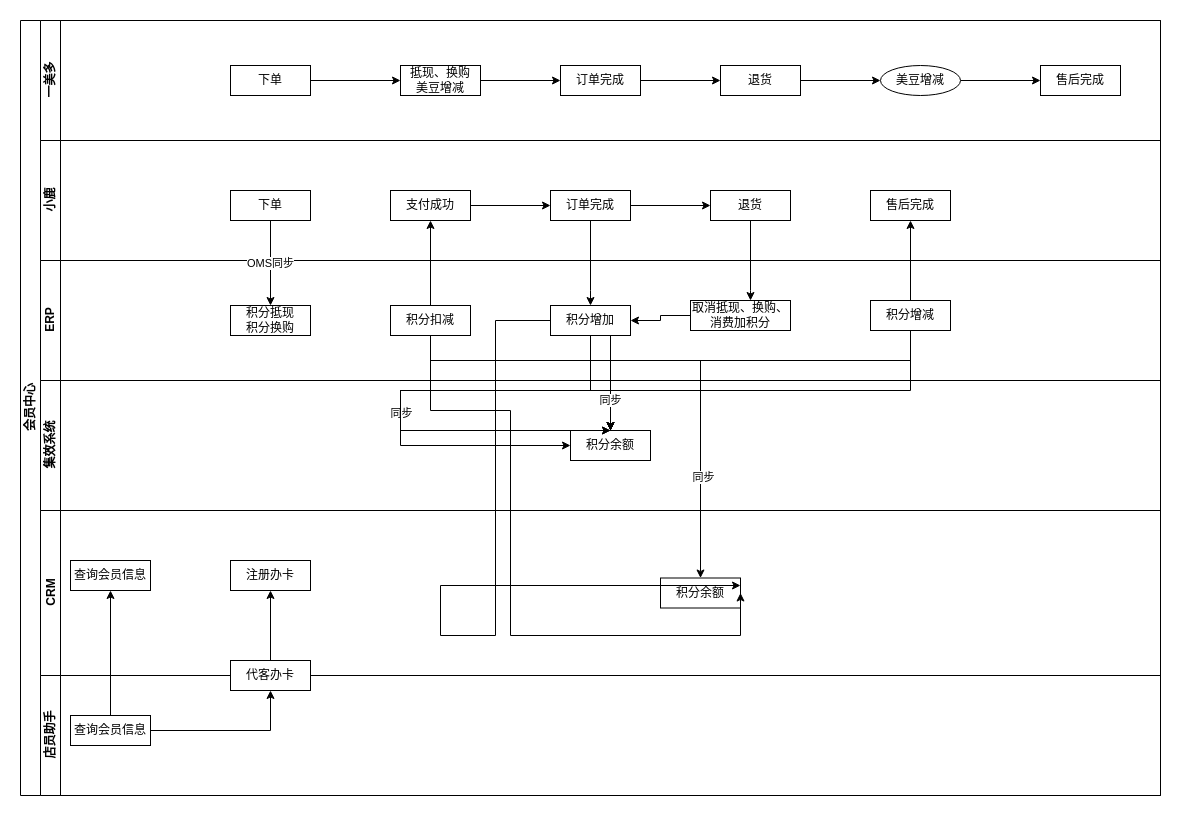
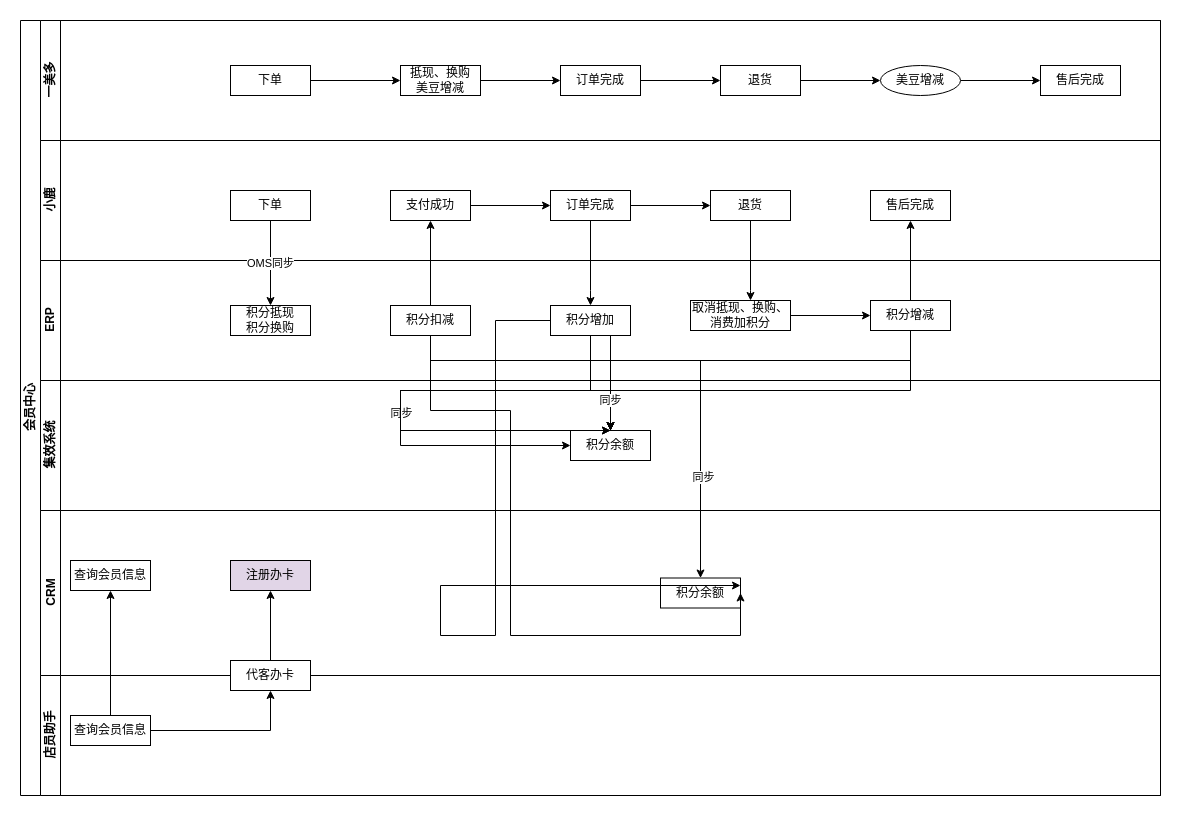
(662, 316) -> (827, 316)
(271, 576) -> (271, 576)
